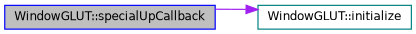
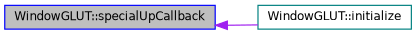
(231, 9) -> (243, 25)
